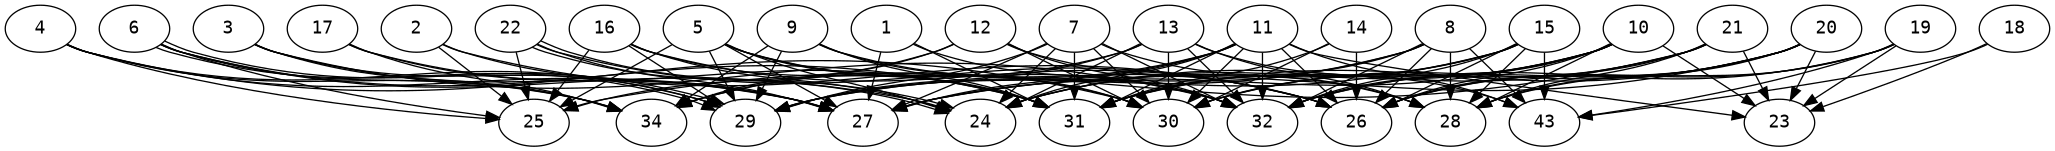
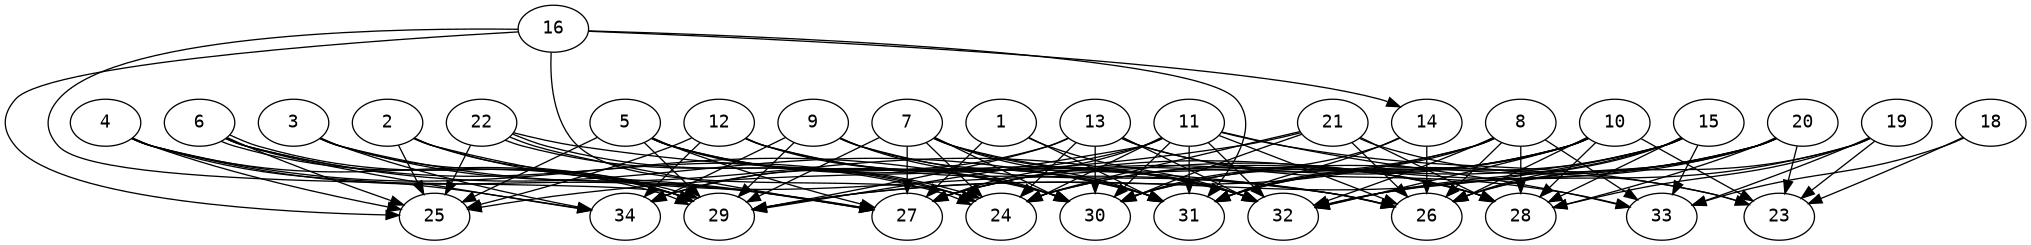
(322, 29) -> none
(974, 76) -> (1190, 70)
(1544, 123) -> (1662, 217)
none -> (547, 169)
